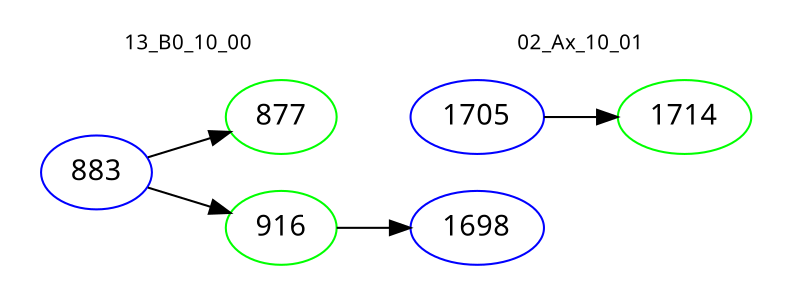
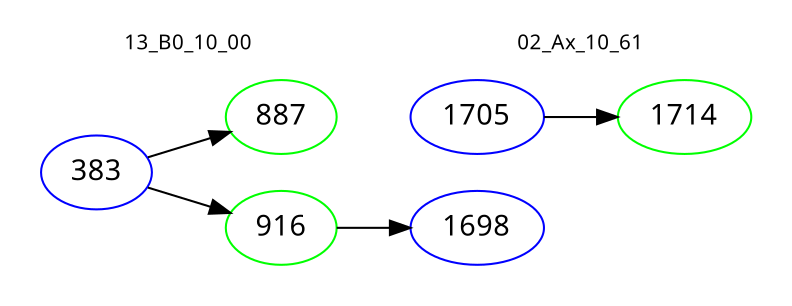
(581, 44) -> (581, 44)
(281, 117) -> (281, 117)
(96, 172) -> (96, 172)
